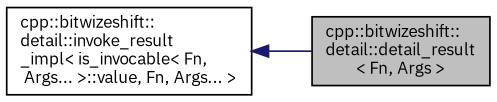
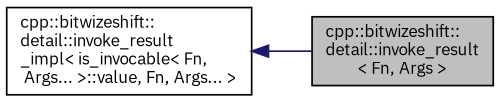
(401, 51) -> (403, 51)
